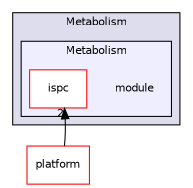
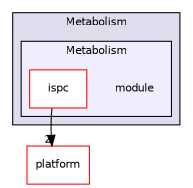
(65, 132) -> (51, 122)
